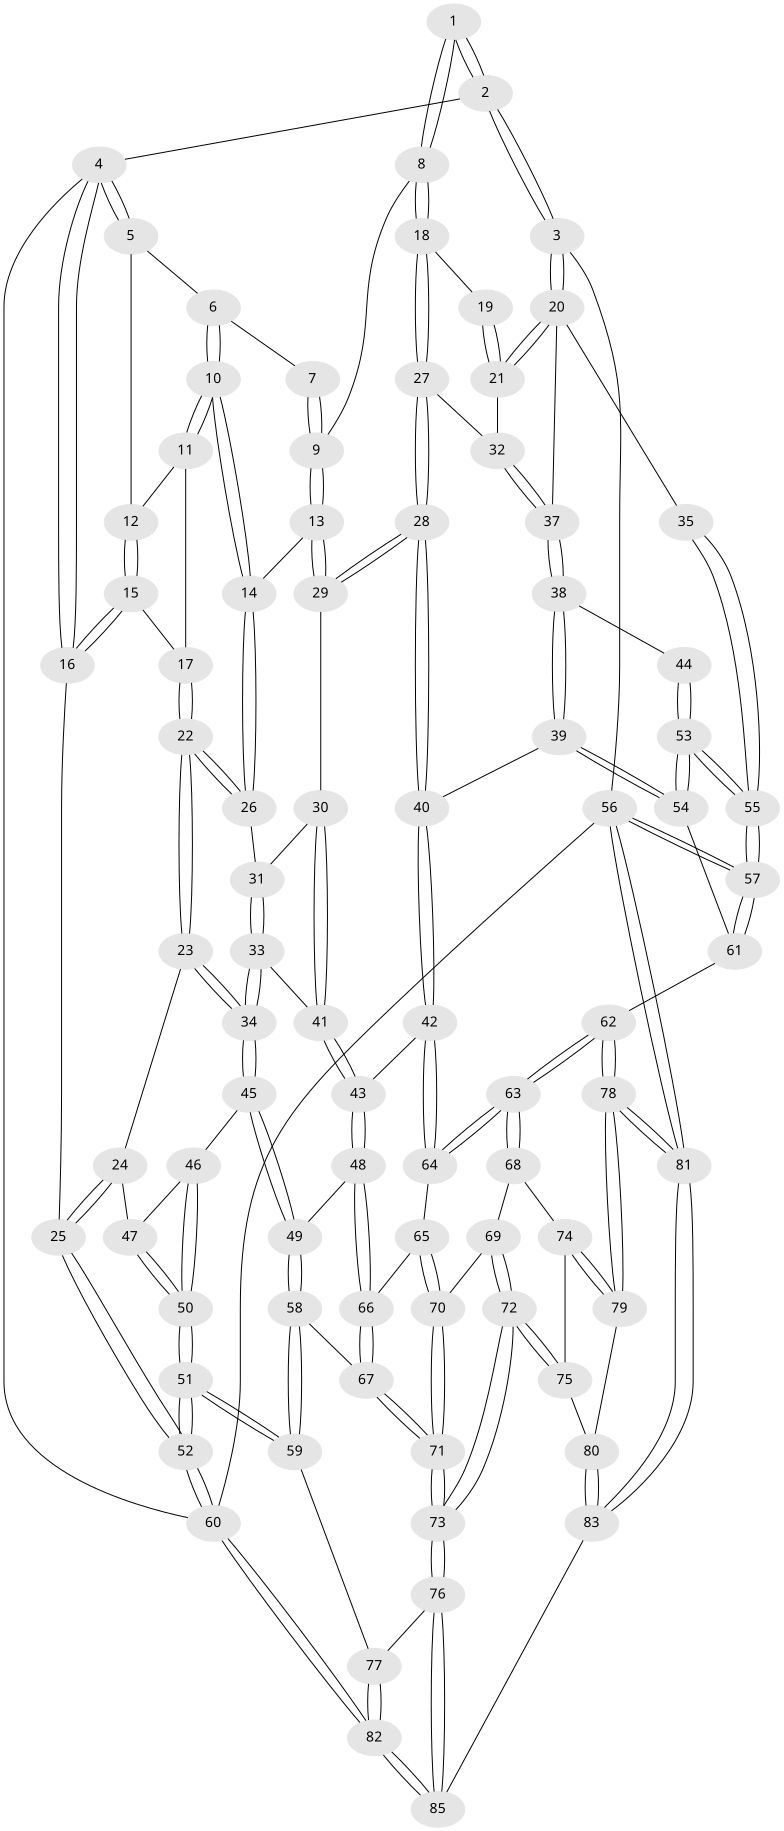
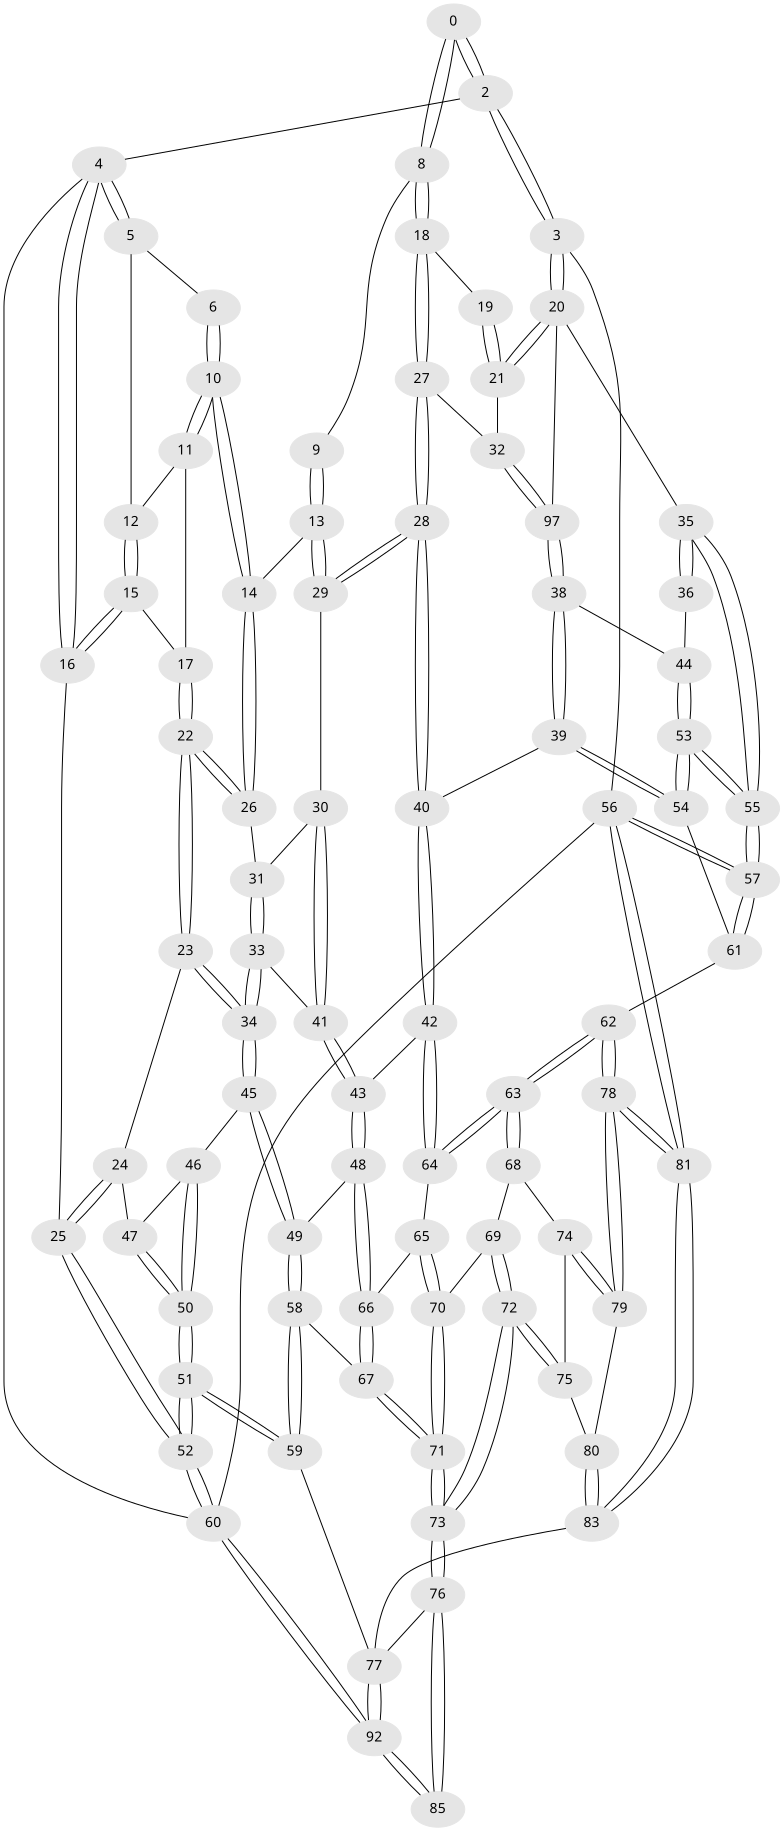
(454, 22) -> (454, 22)
(313, 379) -> none
(552, 522) -> (552, 522)
none -> (686, 594)
(515, 1666) -> (438, 1558)
(374, 1738) -> (374, 1738)
